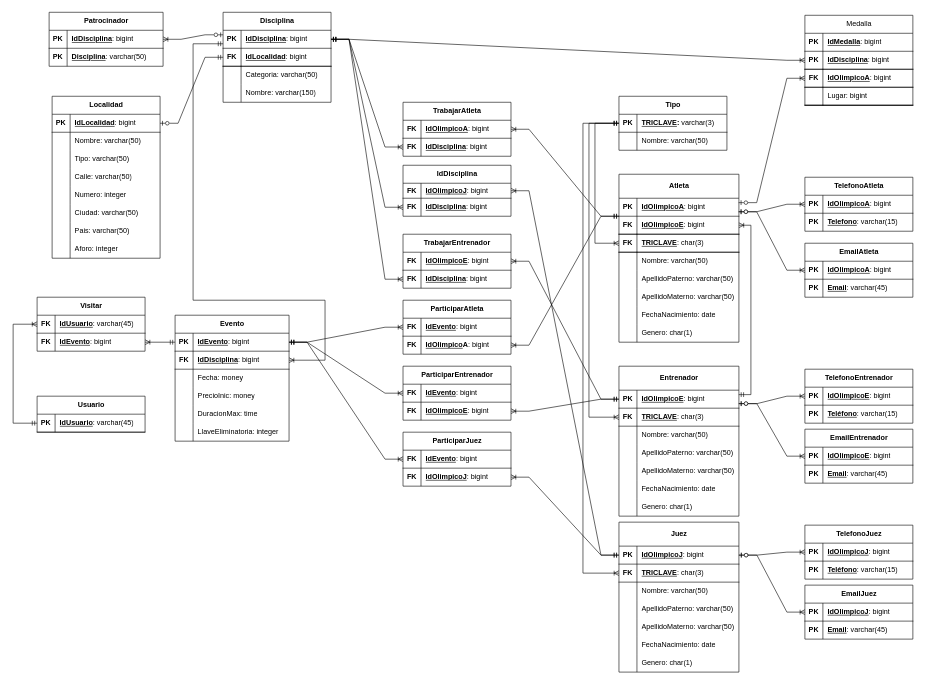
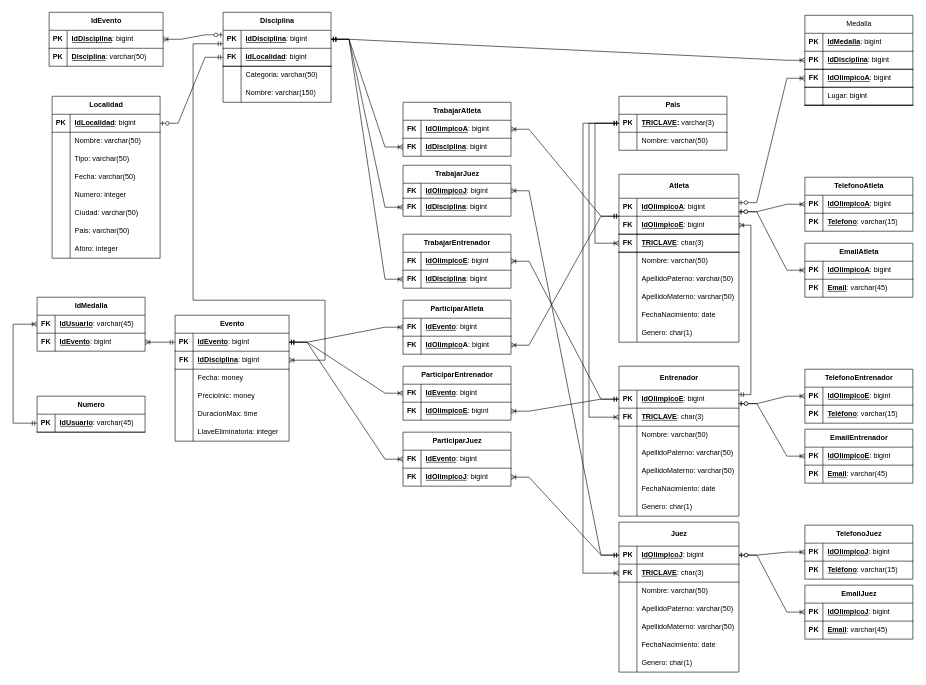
(106, 21) -> (106, 21)
(673, 105) -> (673, 105)
(457, 174) -> (457, 174)
(107, 177) -> (109, 177)
(91, 306) -> (91, 306)
(91, 405) -> (91, 405)
